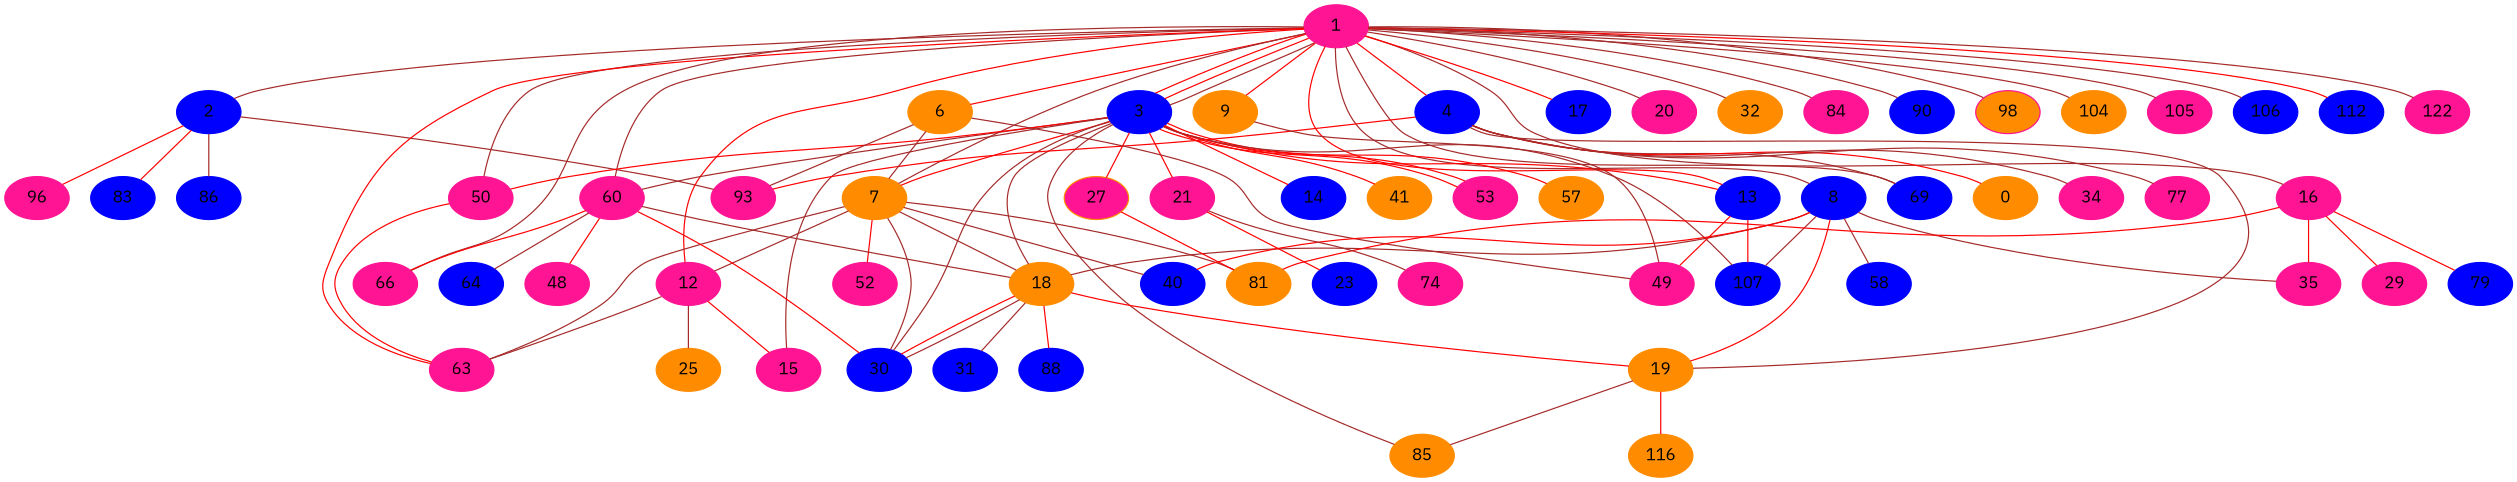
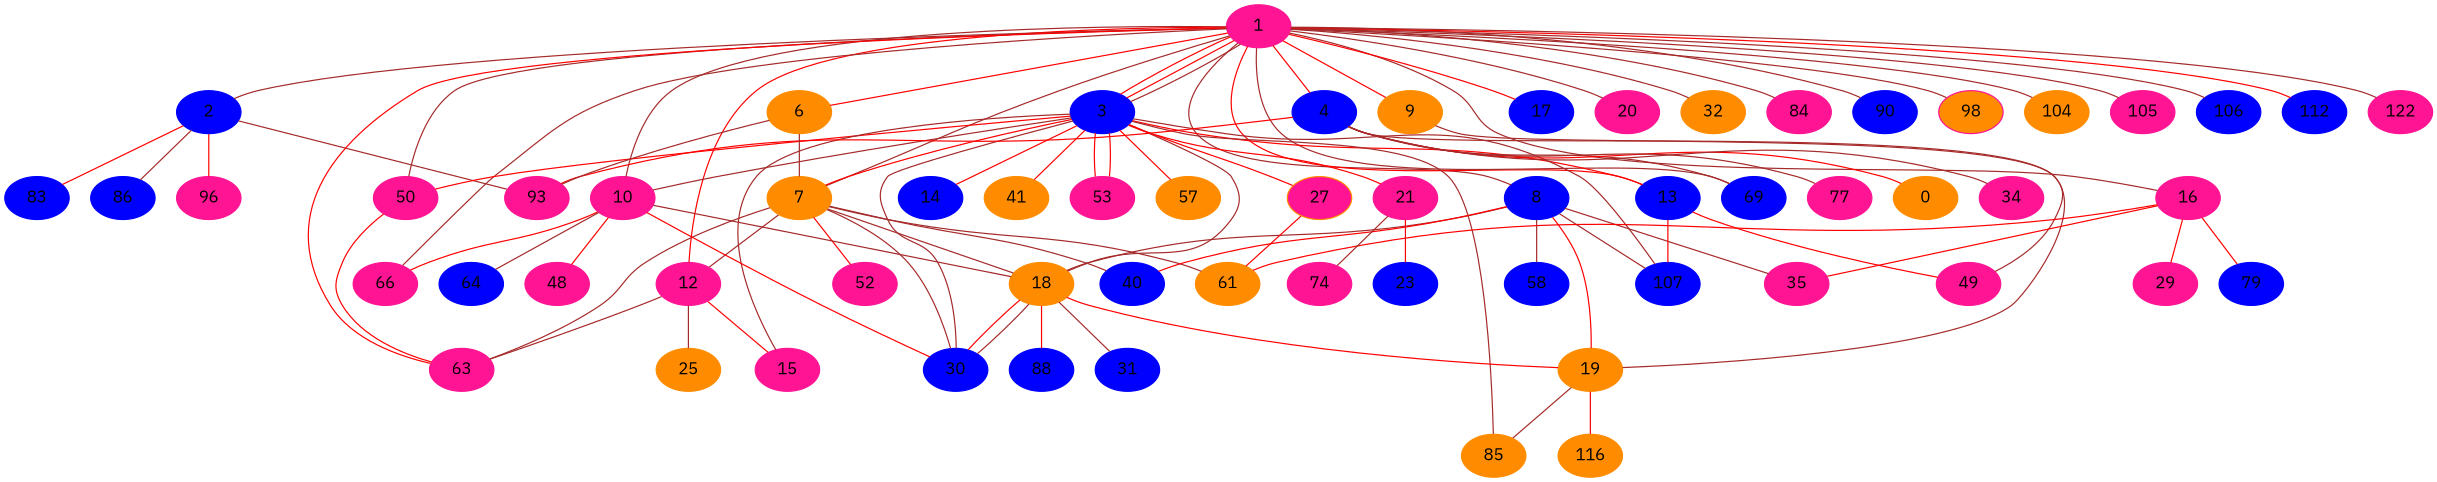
(612, 198) -> (623, 198)
(1290, 226) -> none
(1259, 284) -> (1228, 284)
